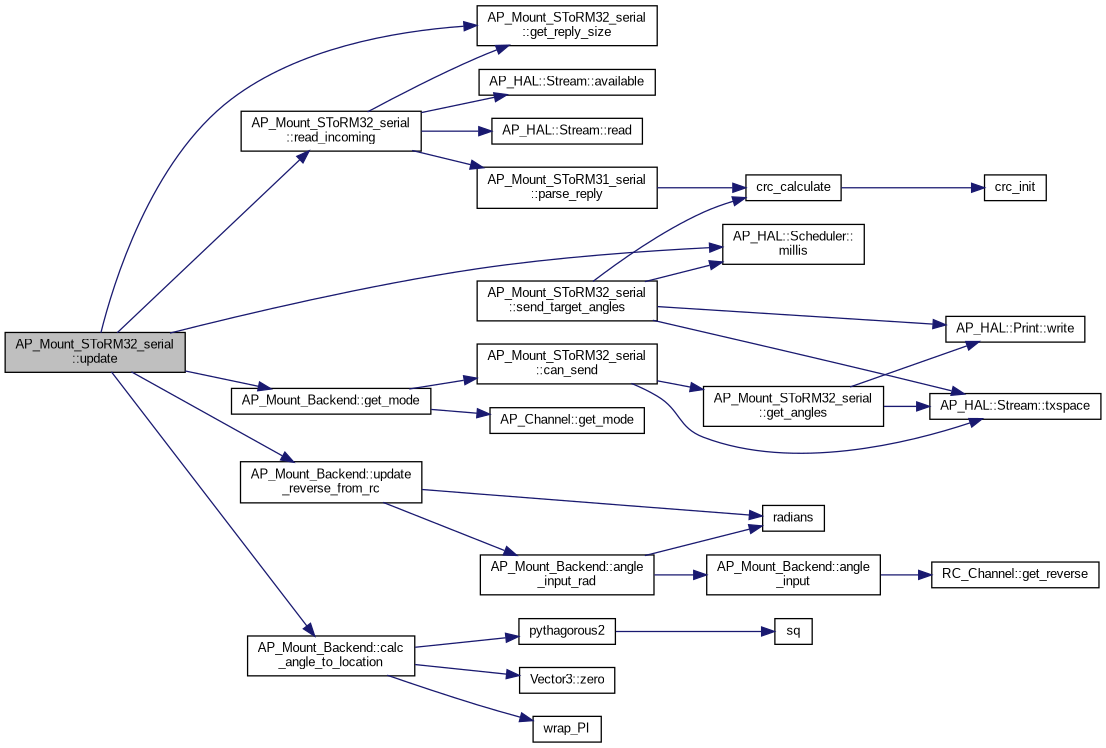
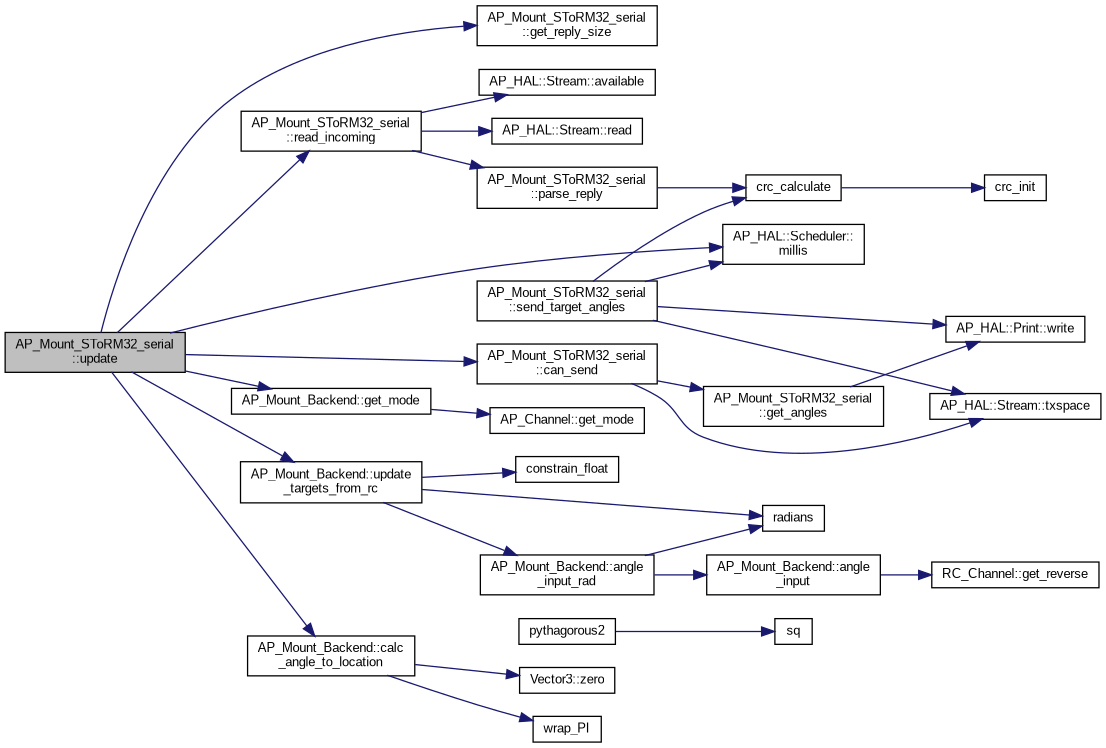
(431, 79) -> none
(567, 188) -> (567, 188)
(436, 385) -> (325, 358)
(900, 406) -> none
none -> (567, 469)
(331, 482) -> (331, 482)
(460, 643) -> none
